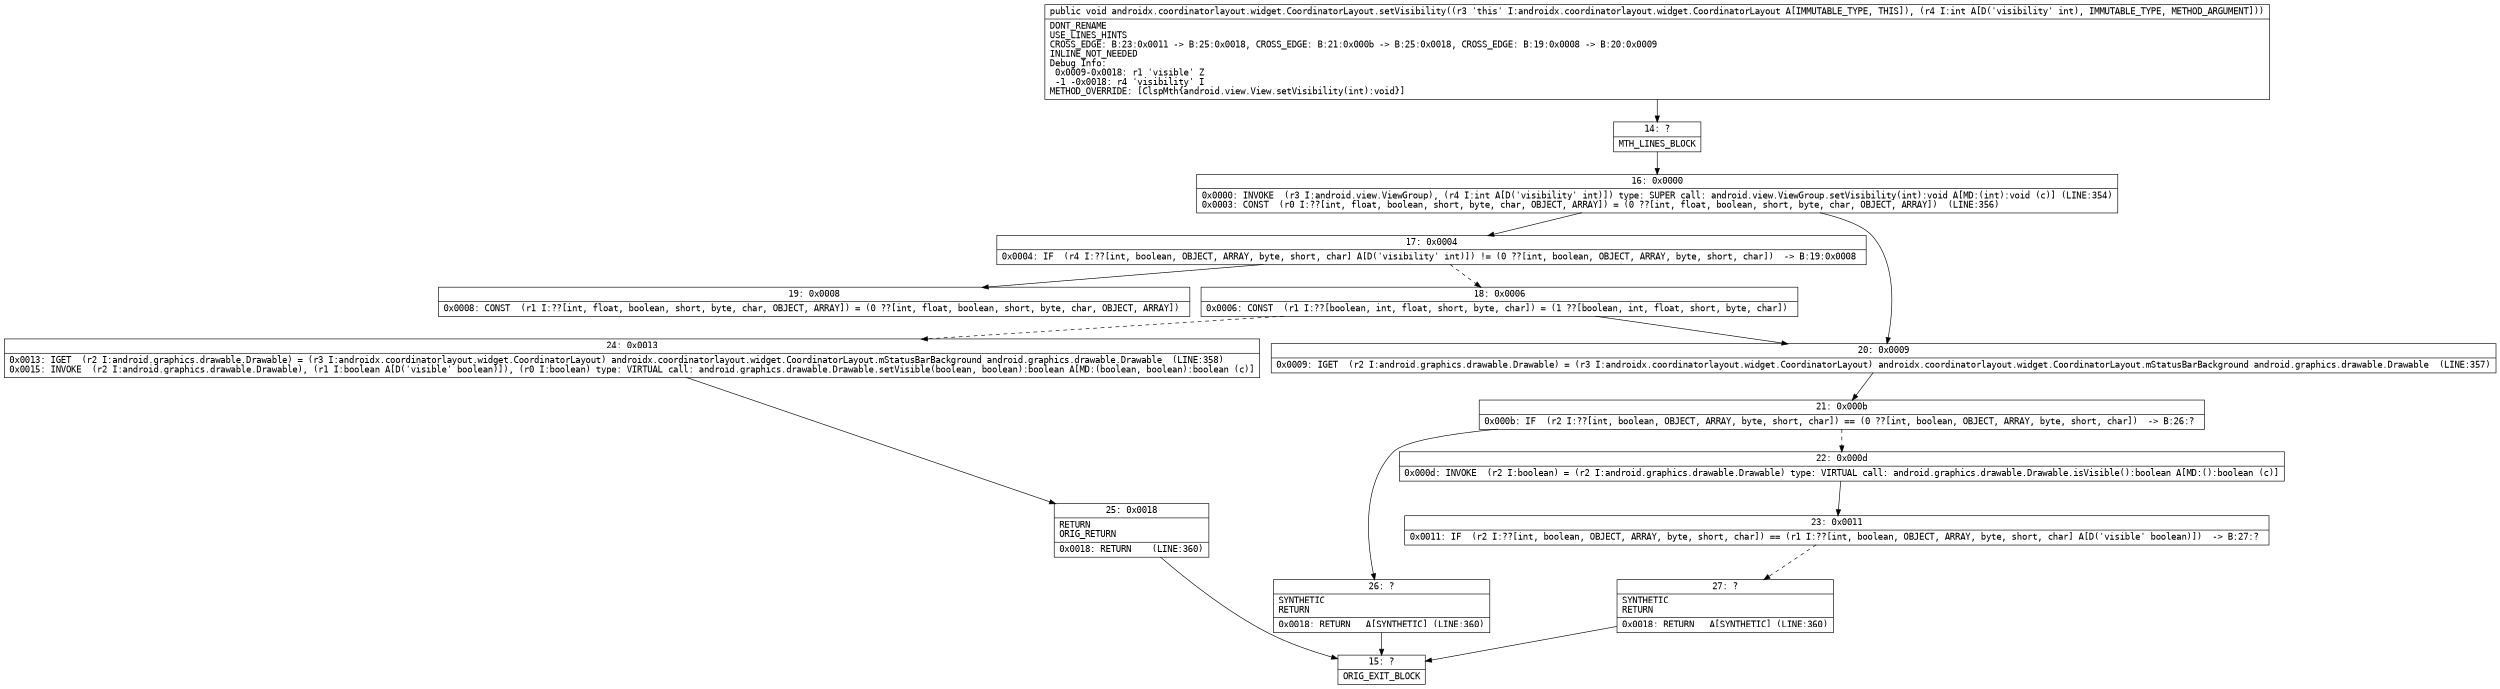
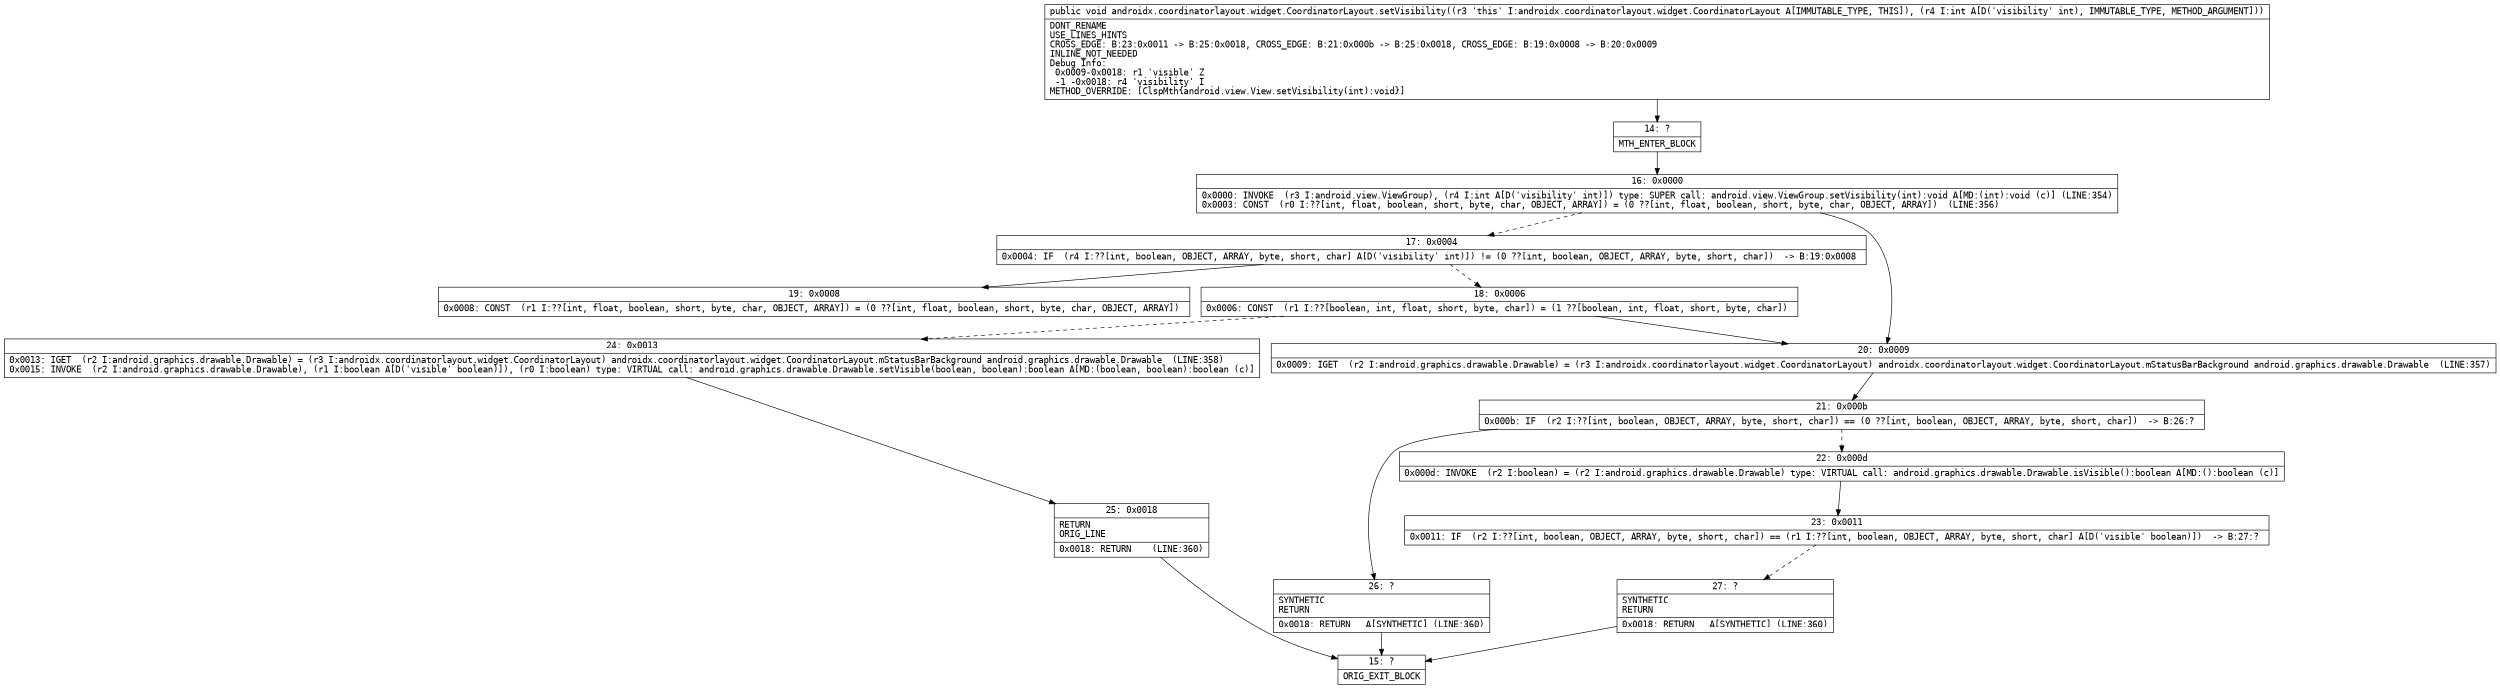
(1657, 144) -> (1657, 144)
(1538, 223) -> (1538, 223)
(1088, 534) -> (1083, 534)
